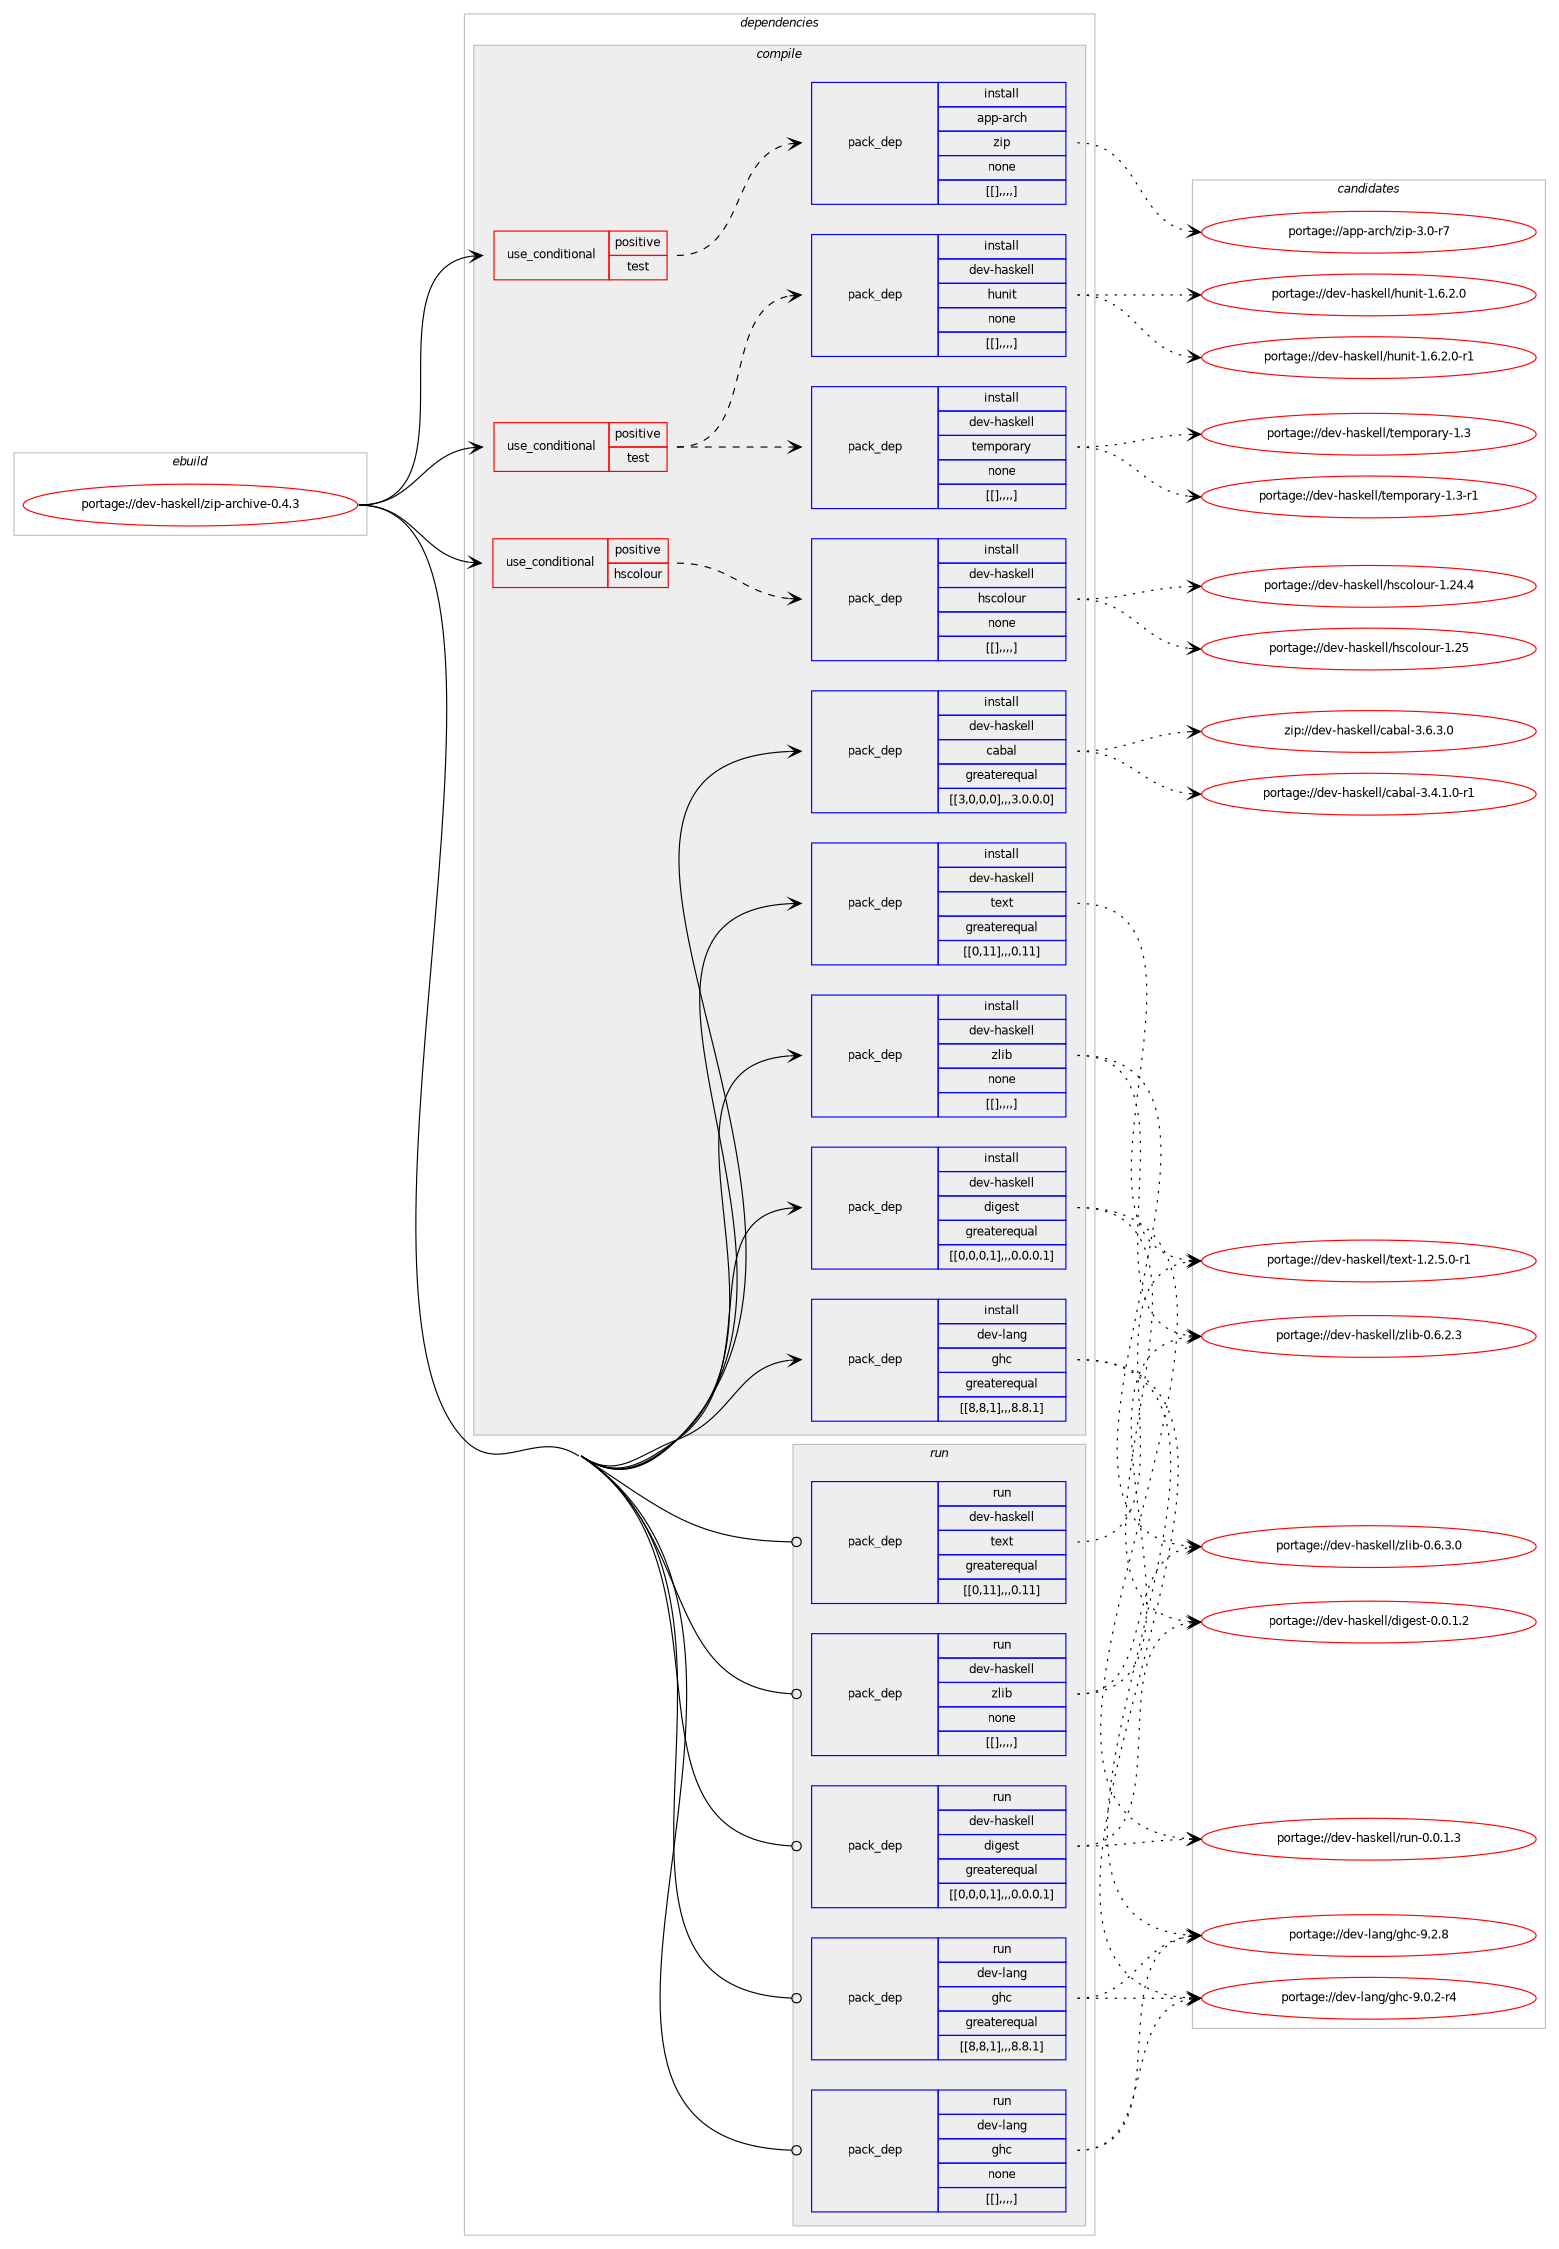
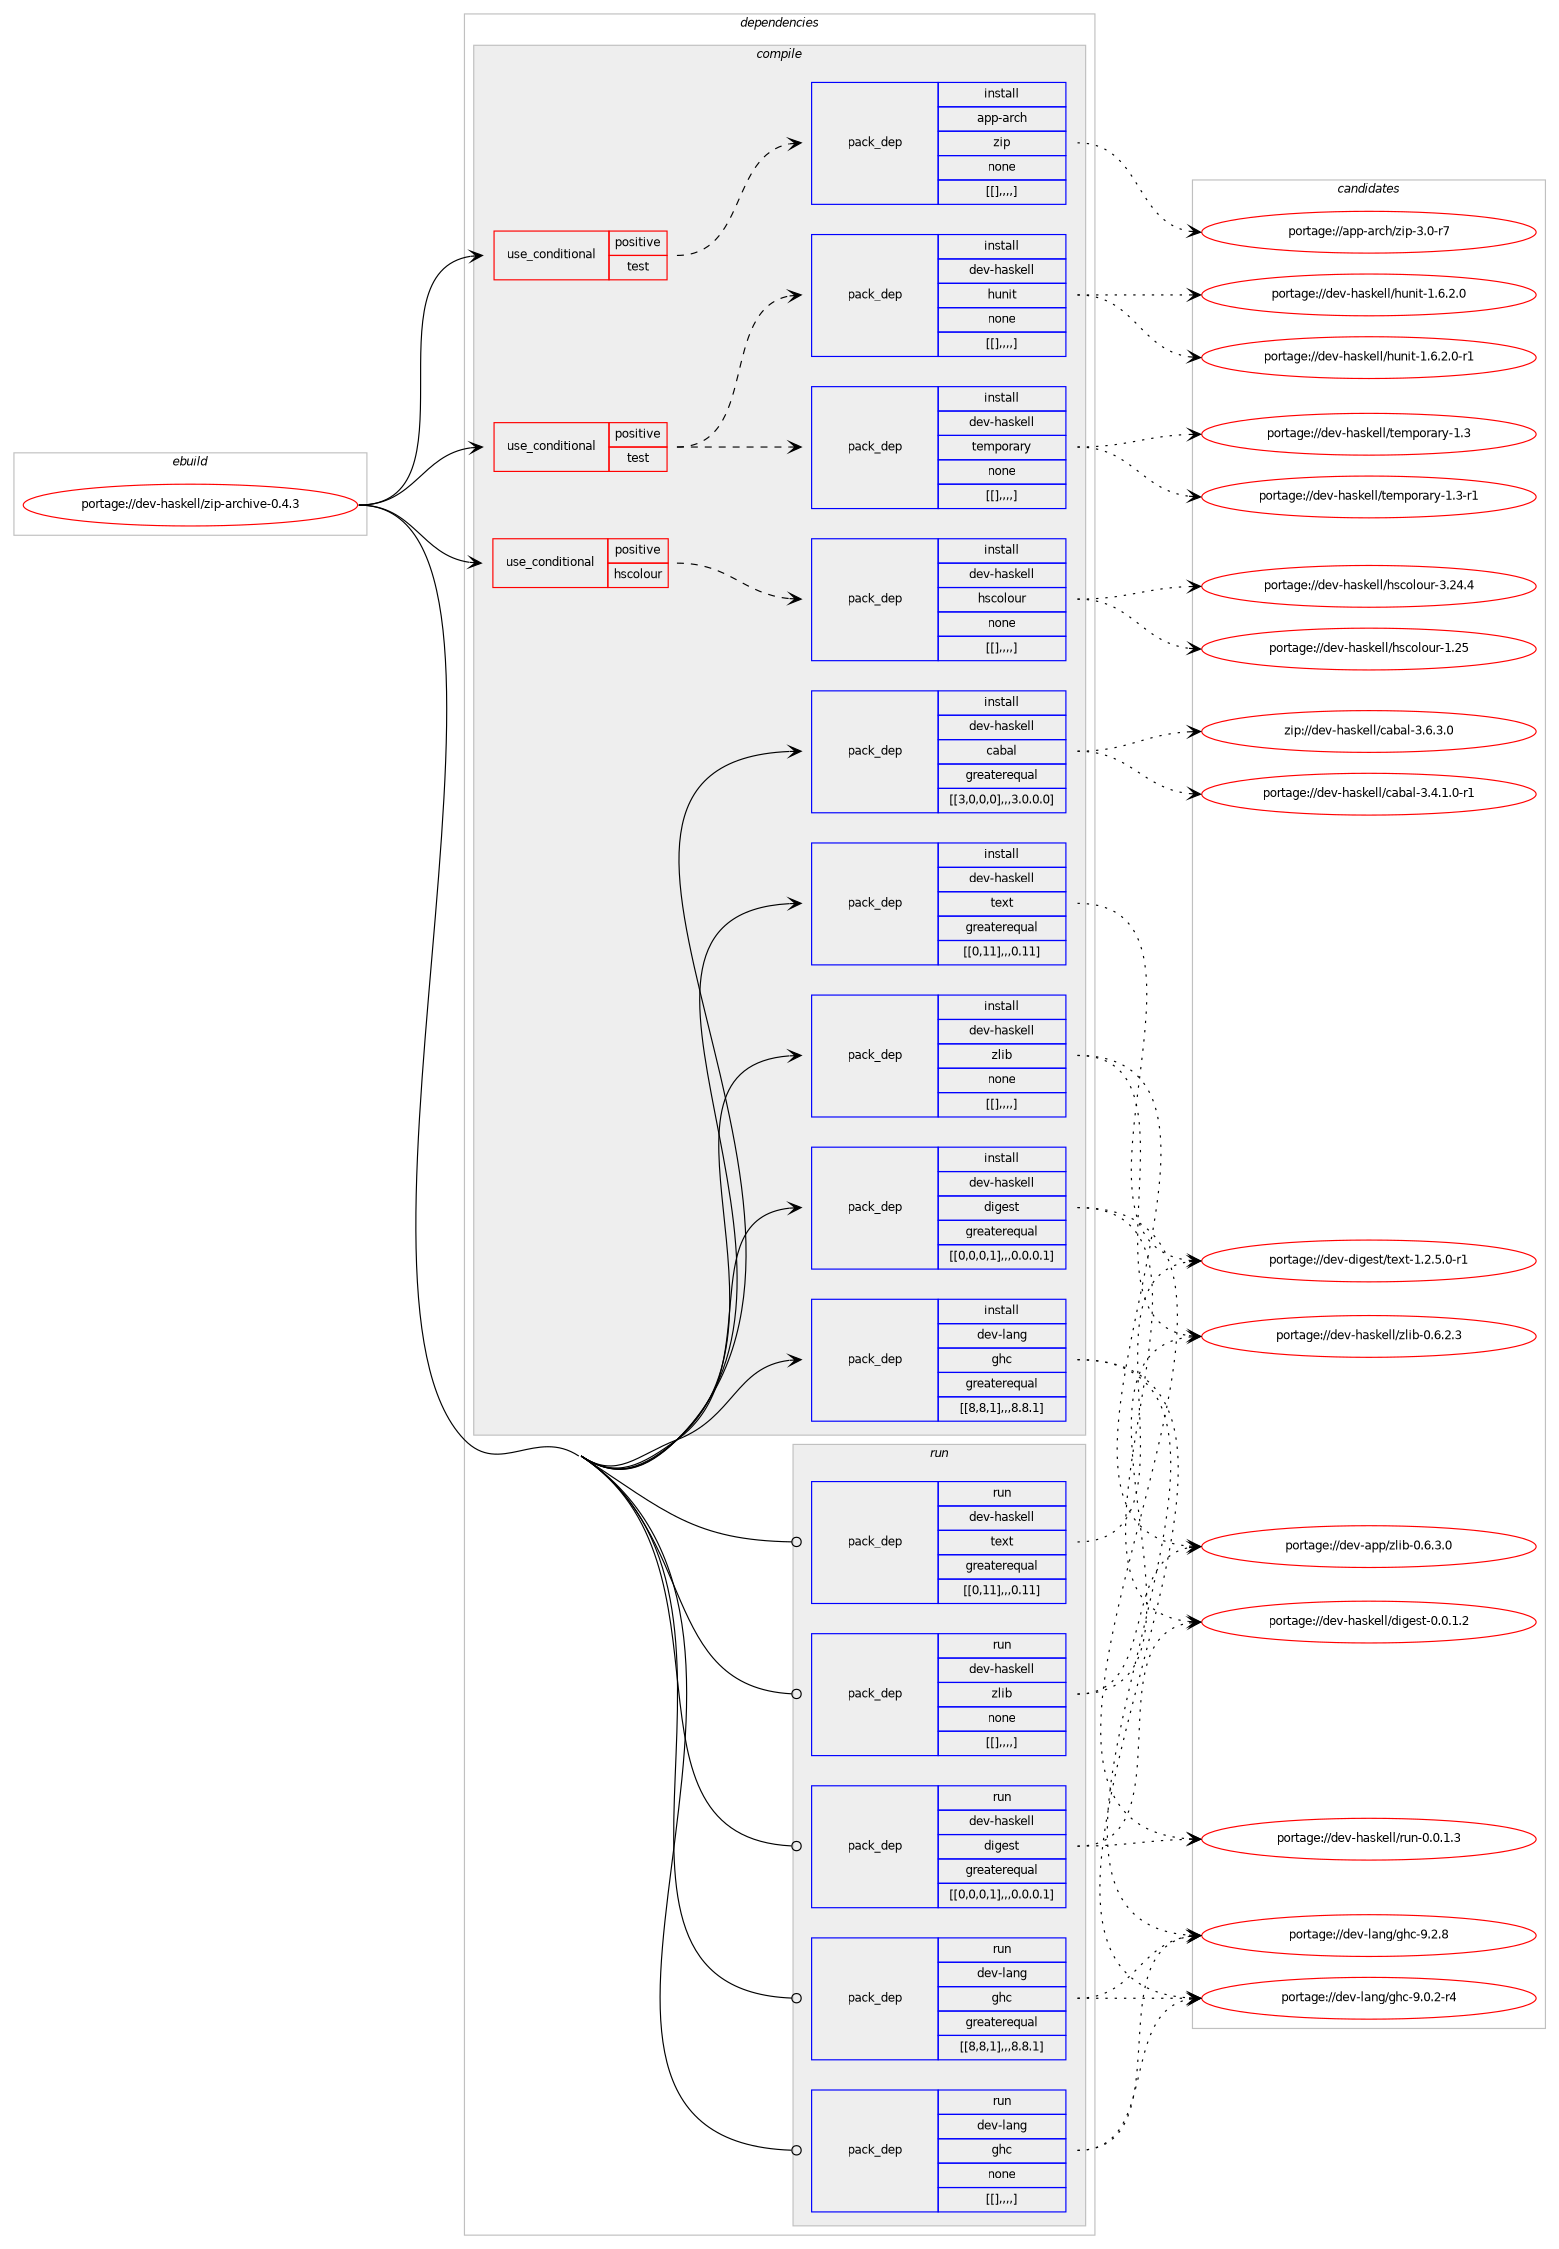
(1369, 586) -> (1369, 586)
(1369, 1261) -> (1369, 1261)
(1369, 1547) -> (1369, 1547)
